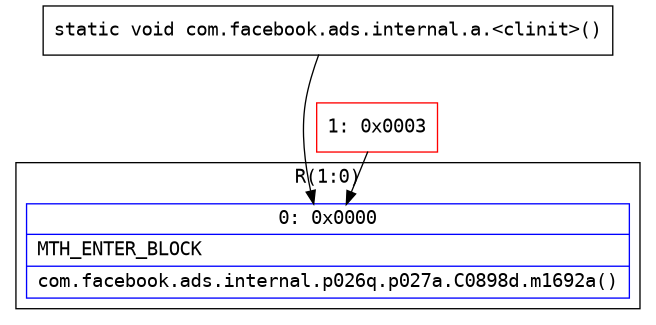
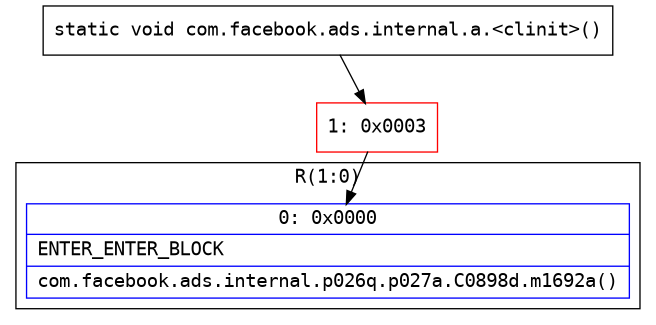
(304, 122) -> (350, 73)
(120, 250) -> (131, 250)
